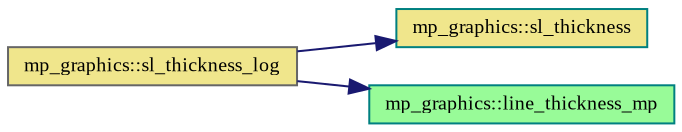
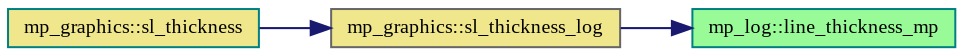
(337, 47) -> (285, 28)
(522, 104) -> (824, 28)
